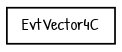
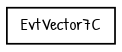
(61, 26) -> (61, 26)
